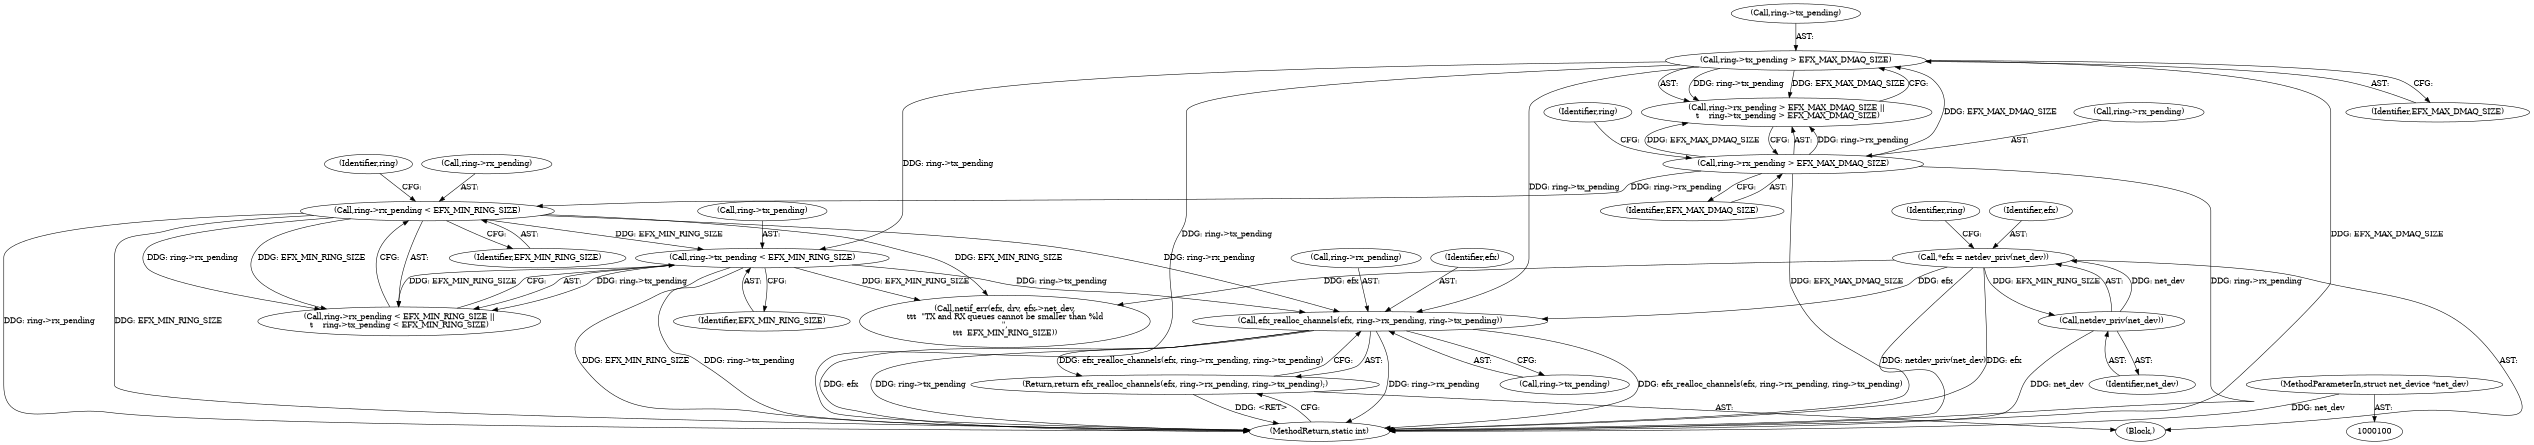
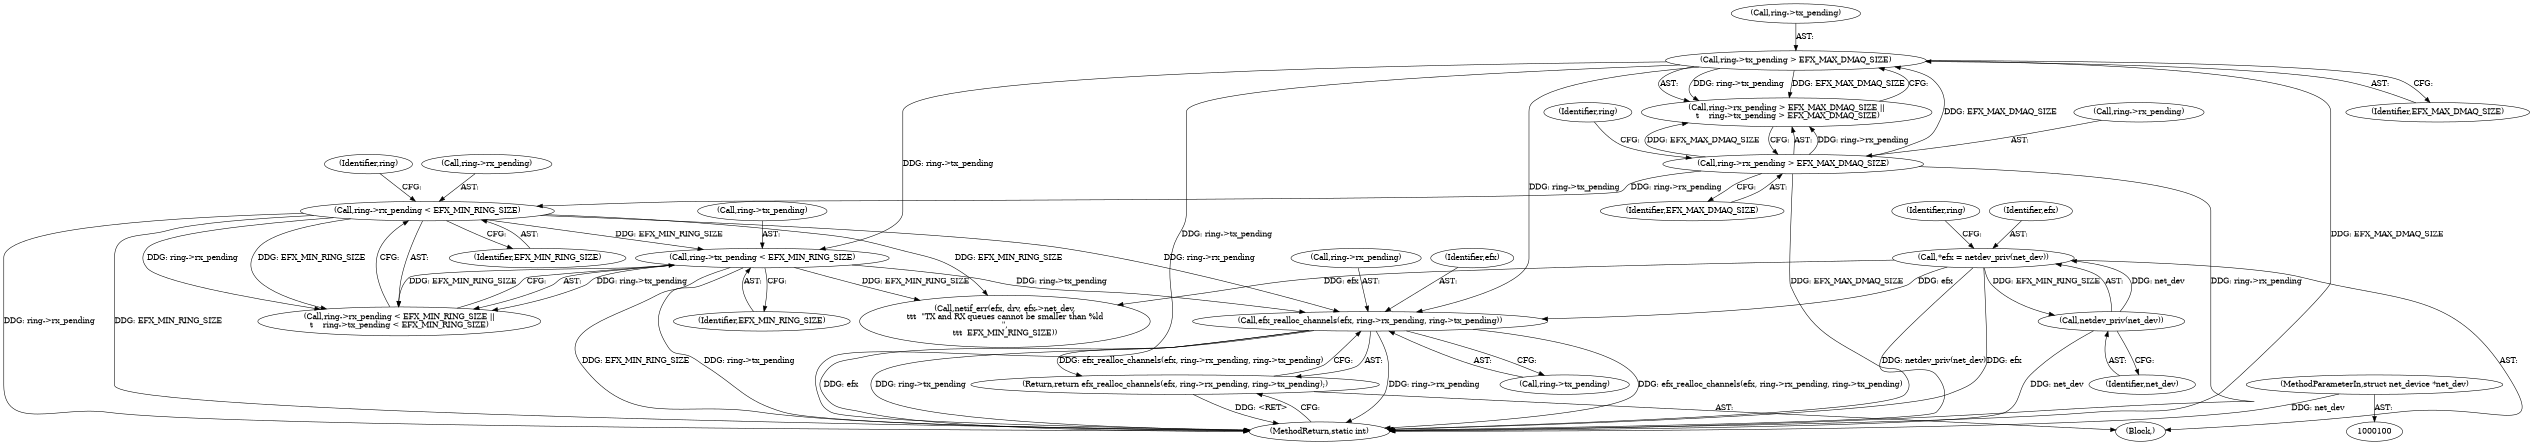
(2145, 361) -> (2146, 361)
